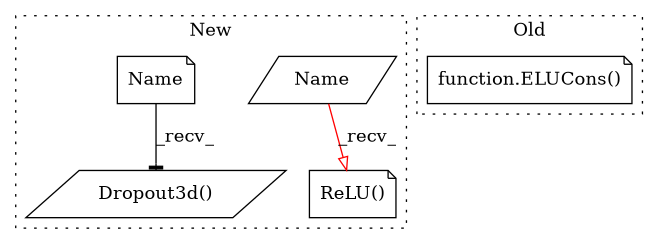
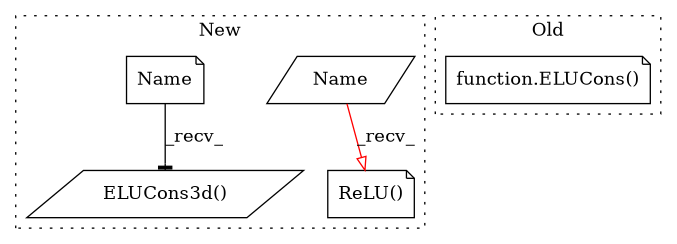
(156, 194) -> (165, 194)
